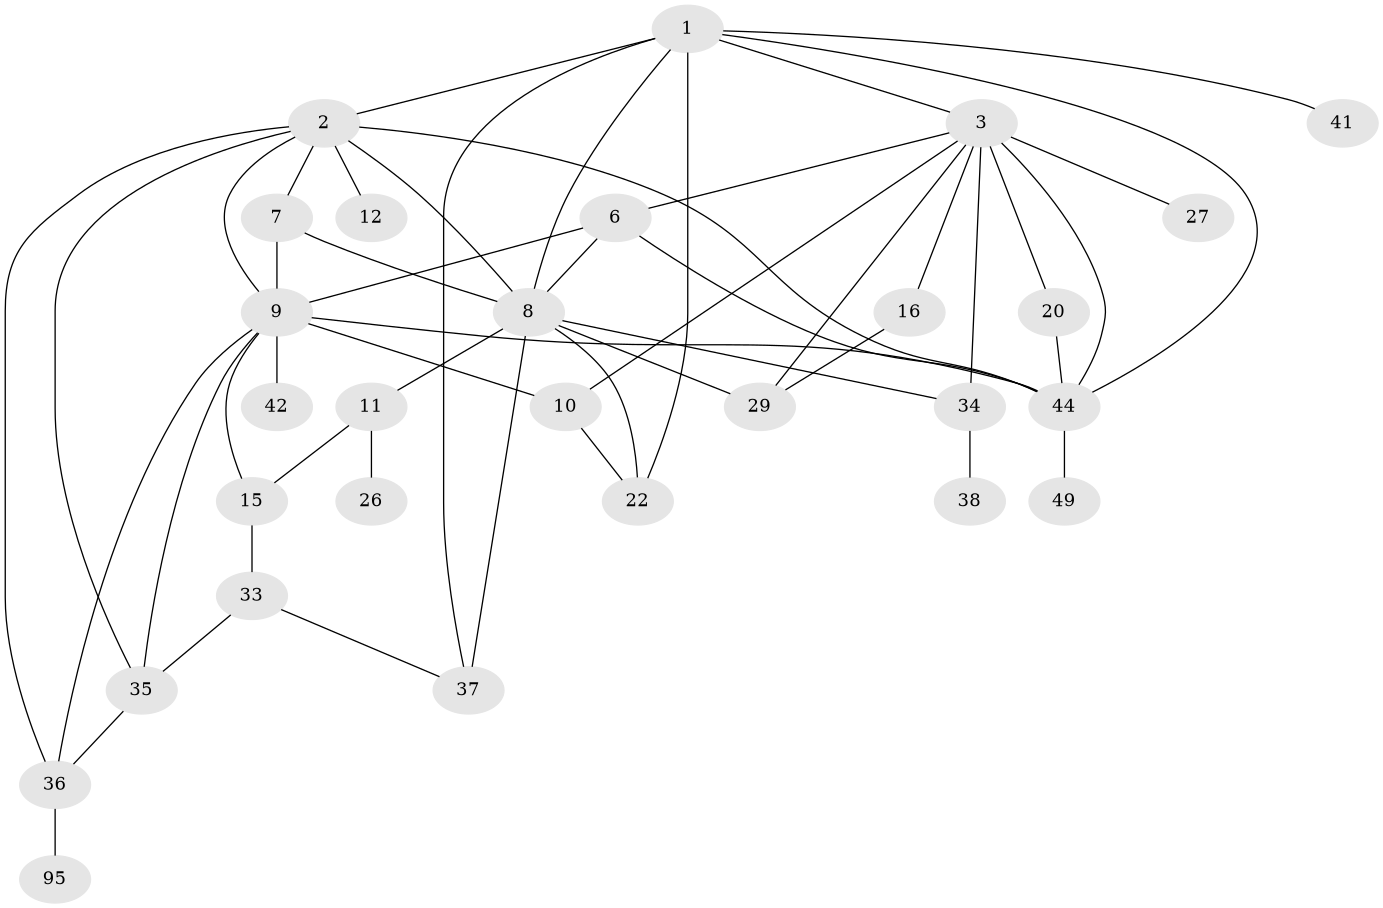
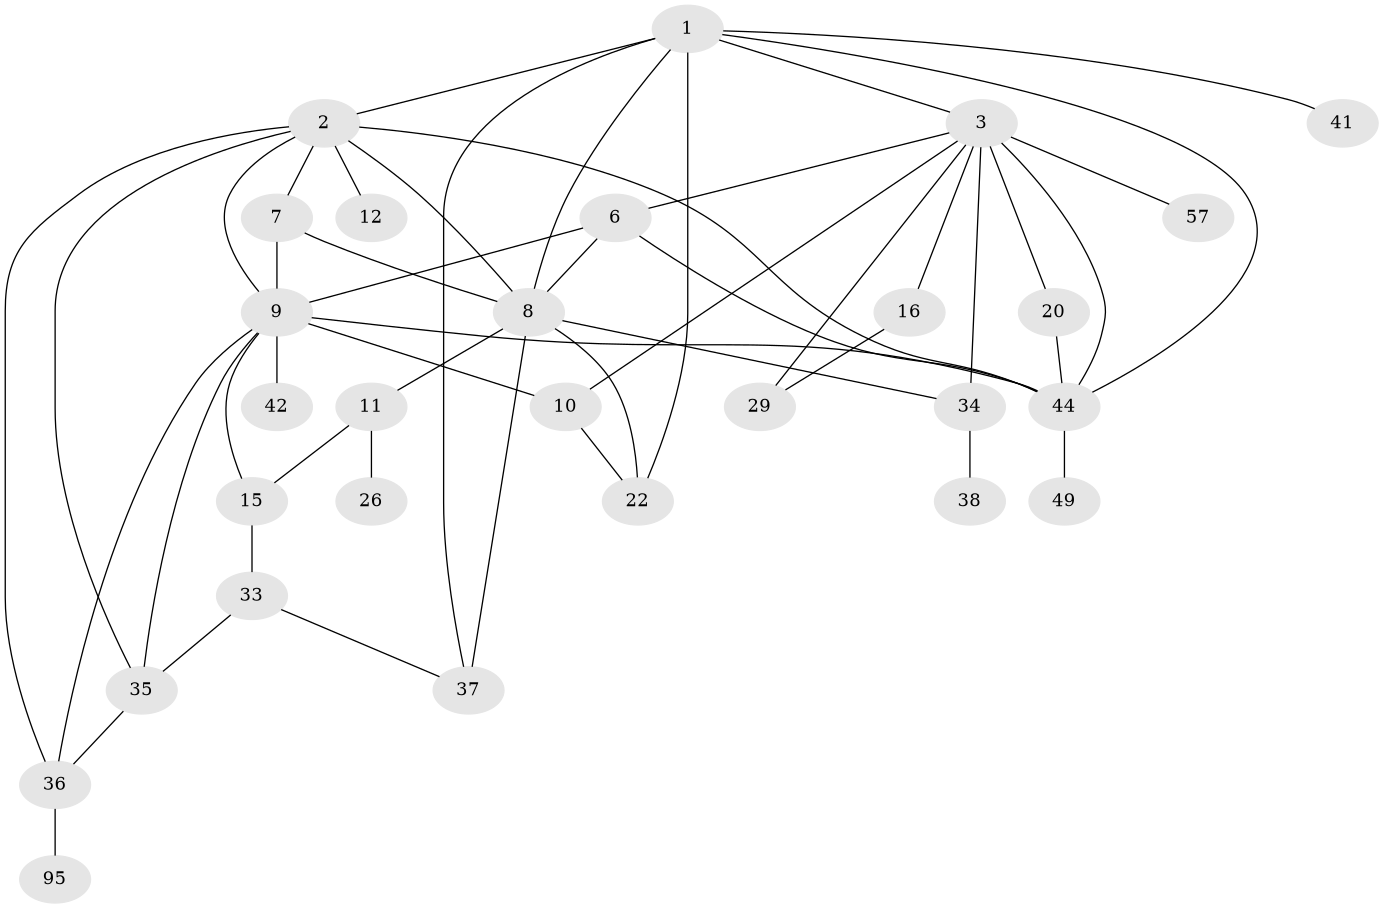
(1198, 218) -> (1198, 218)
(649, 361) -> none
